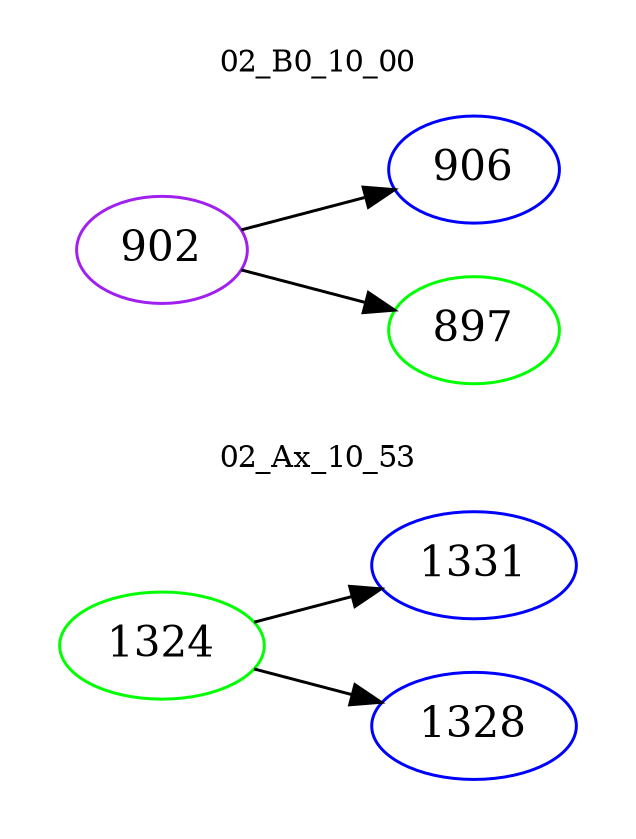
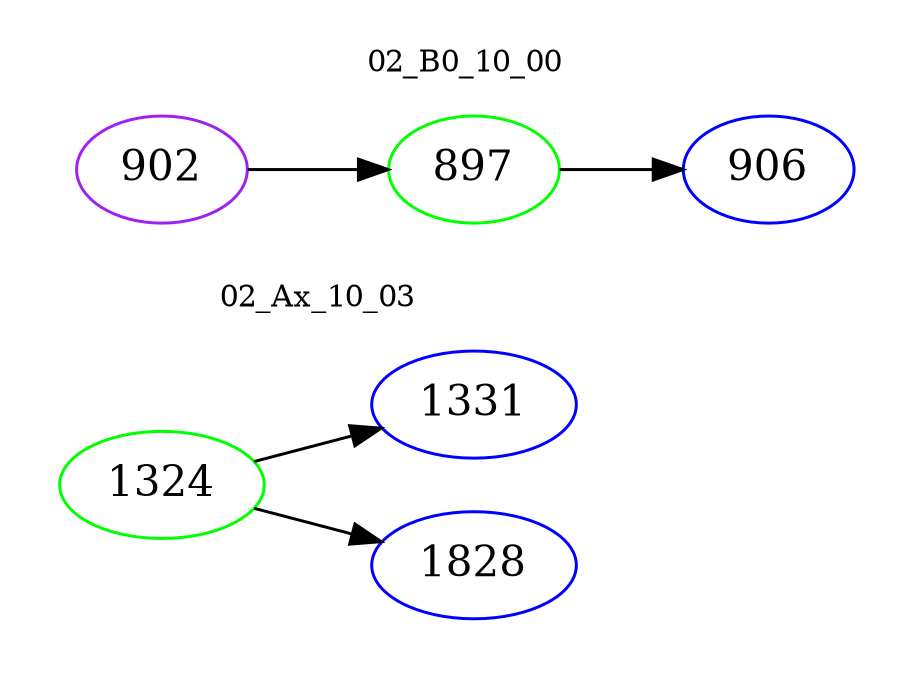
(303, 214) -> (606, 170)
(318, 460) -> (318, 299)
(474, 726) -> (474, 565)
